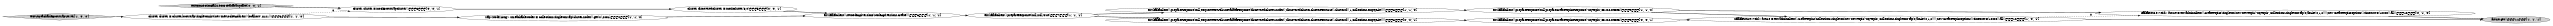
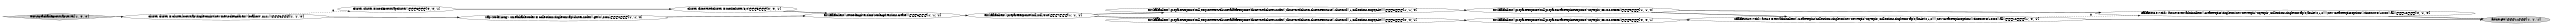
(226, 6) -> none
